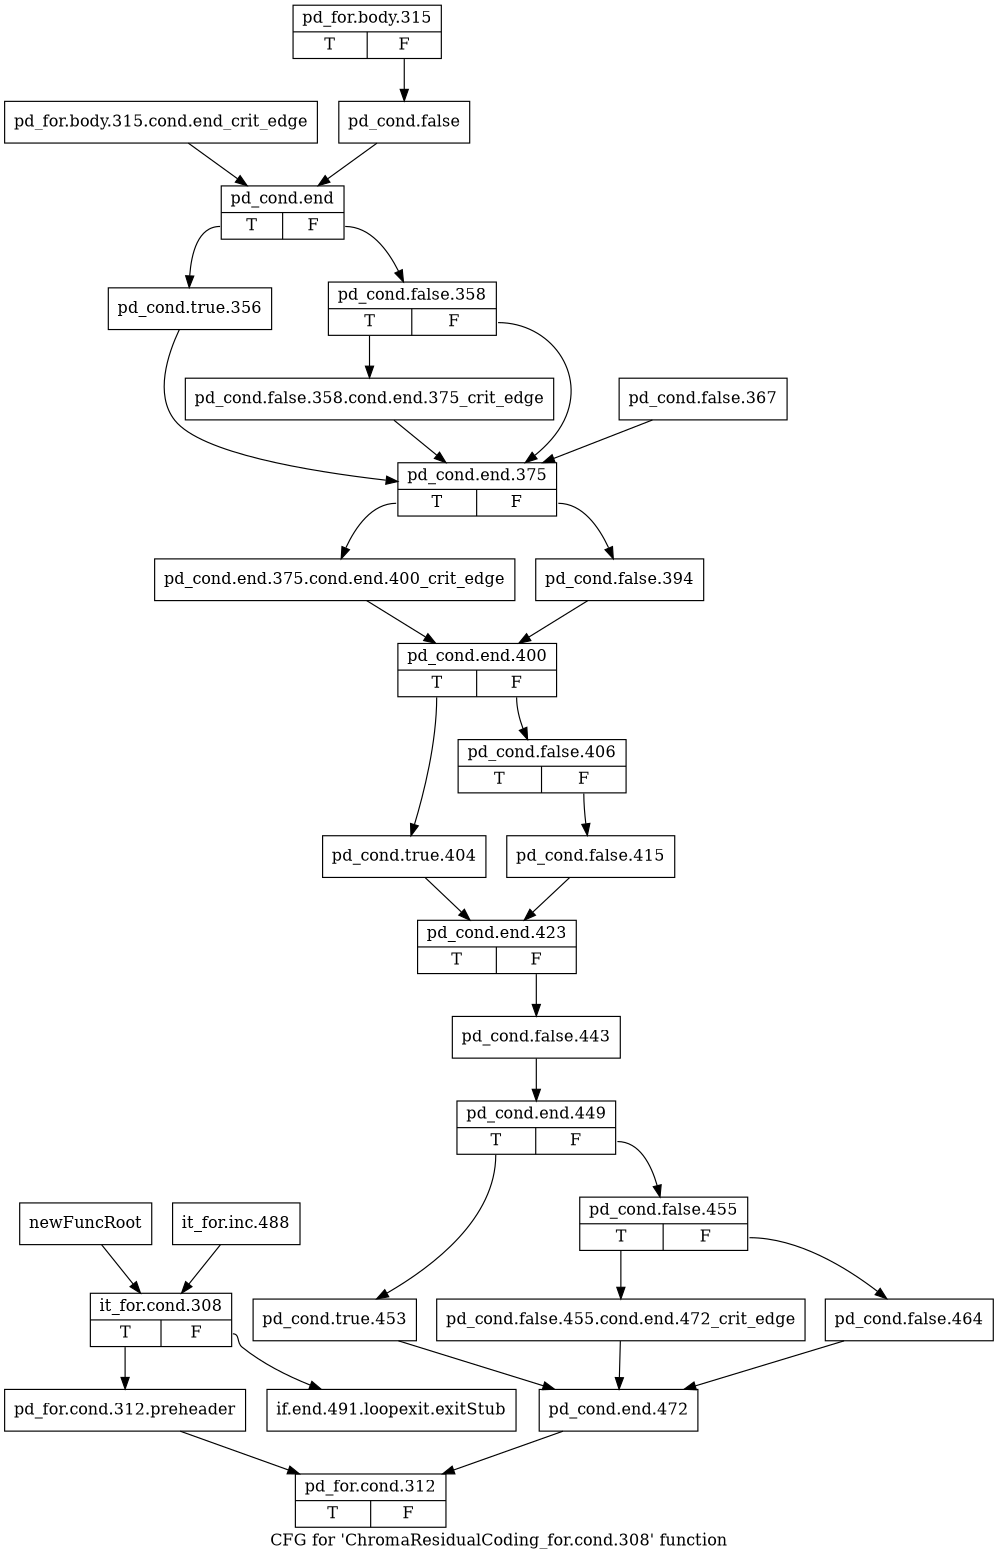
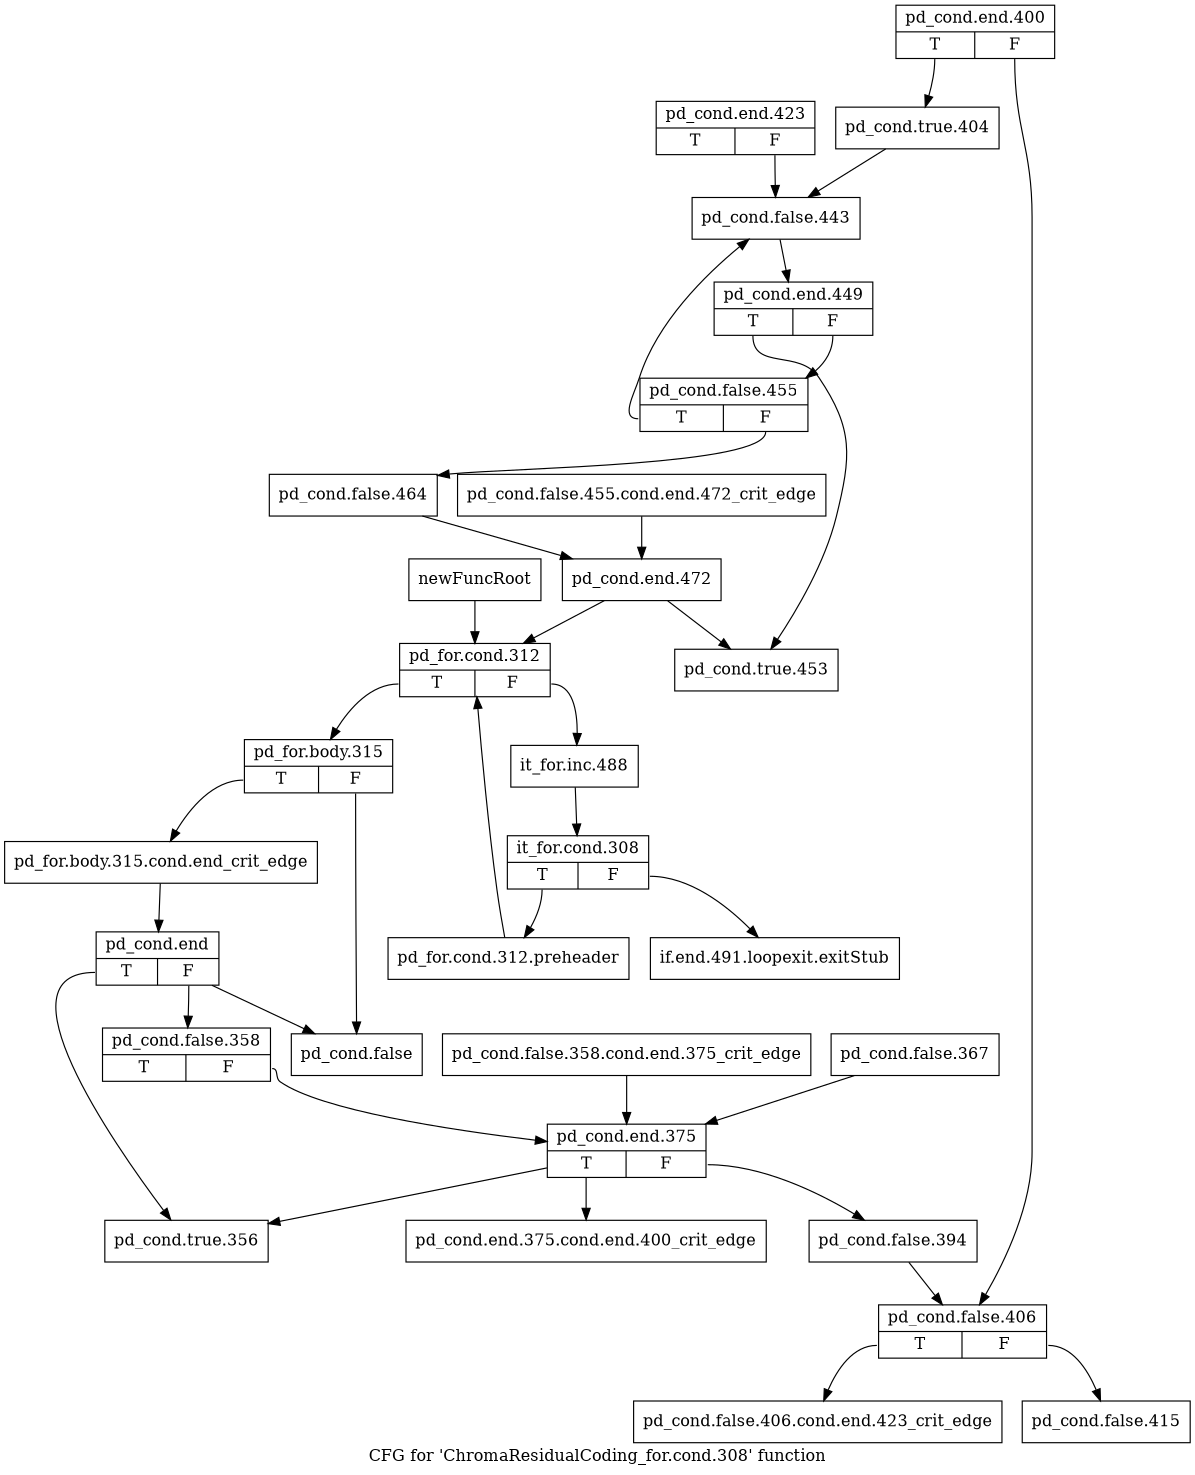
(352, 161) -> (258, 1007)
(370, 351) -> none
(230, 450) -> (413, 1195)
(396, 619) -> none
(558, 619) -> (922, 1279)
none -> (362, 699)
none -> (573, 703)
none -> (204, 797)
(443, 895) -> (852, 170)
(551, 895) -> none
(117, 1264) -> (475, 616)
(621, 1269) -> (666, 325)
(471, 1363) -> (694, 621)
none -> (818, 1422)
